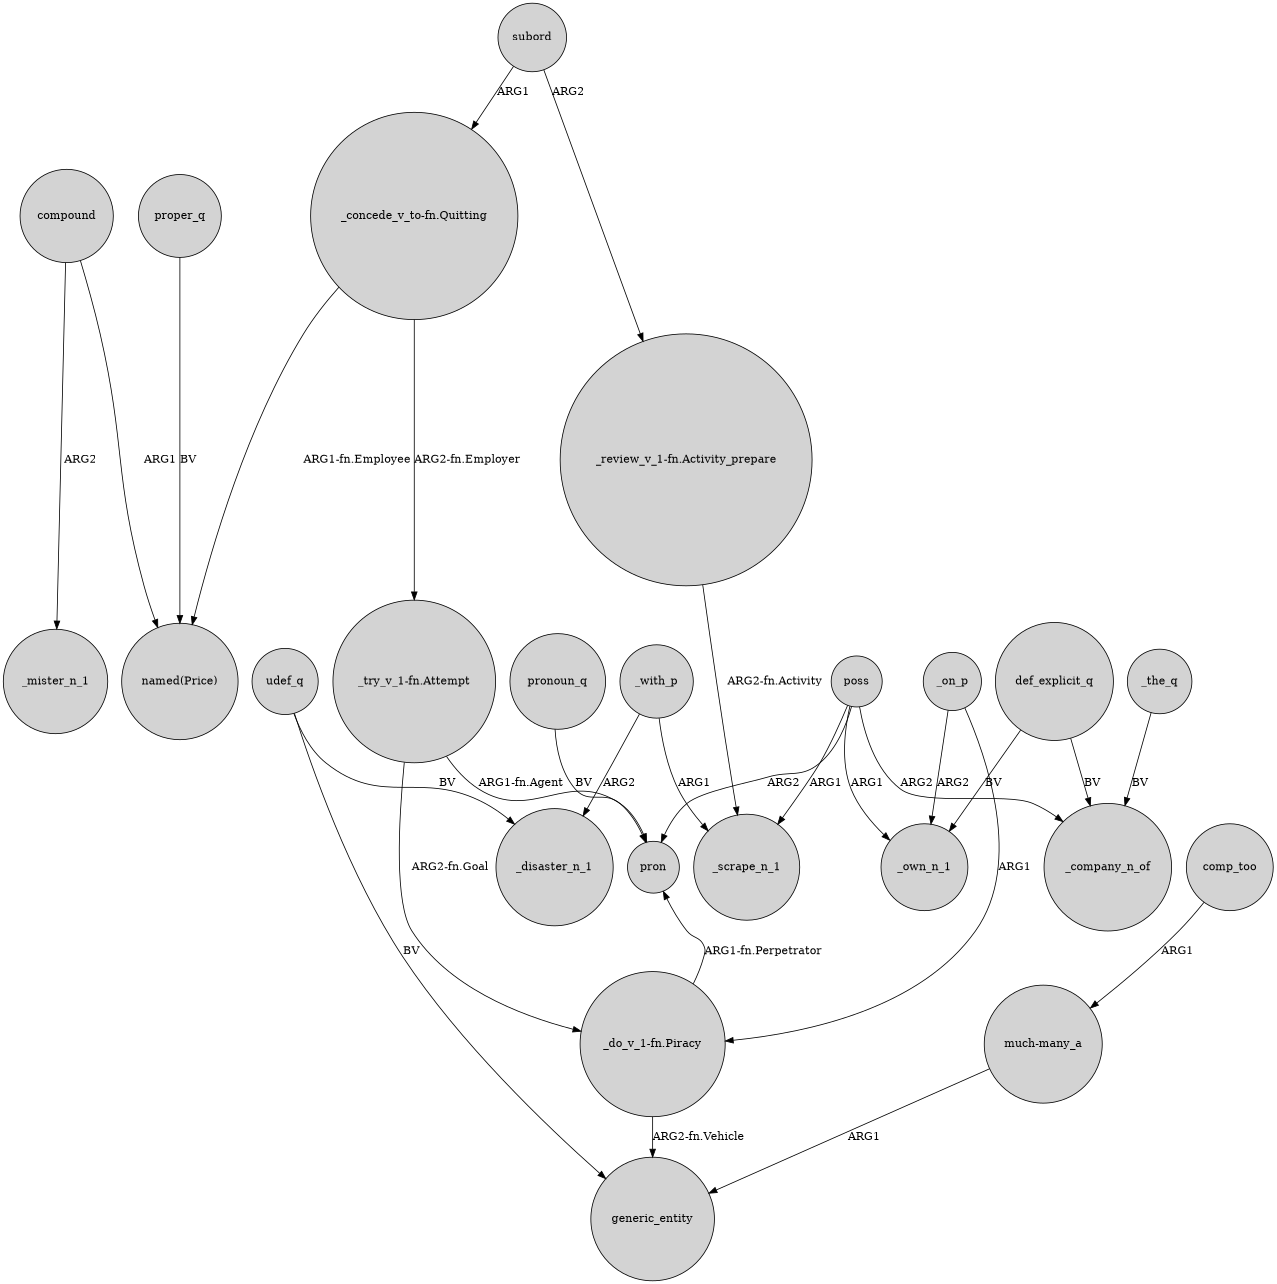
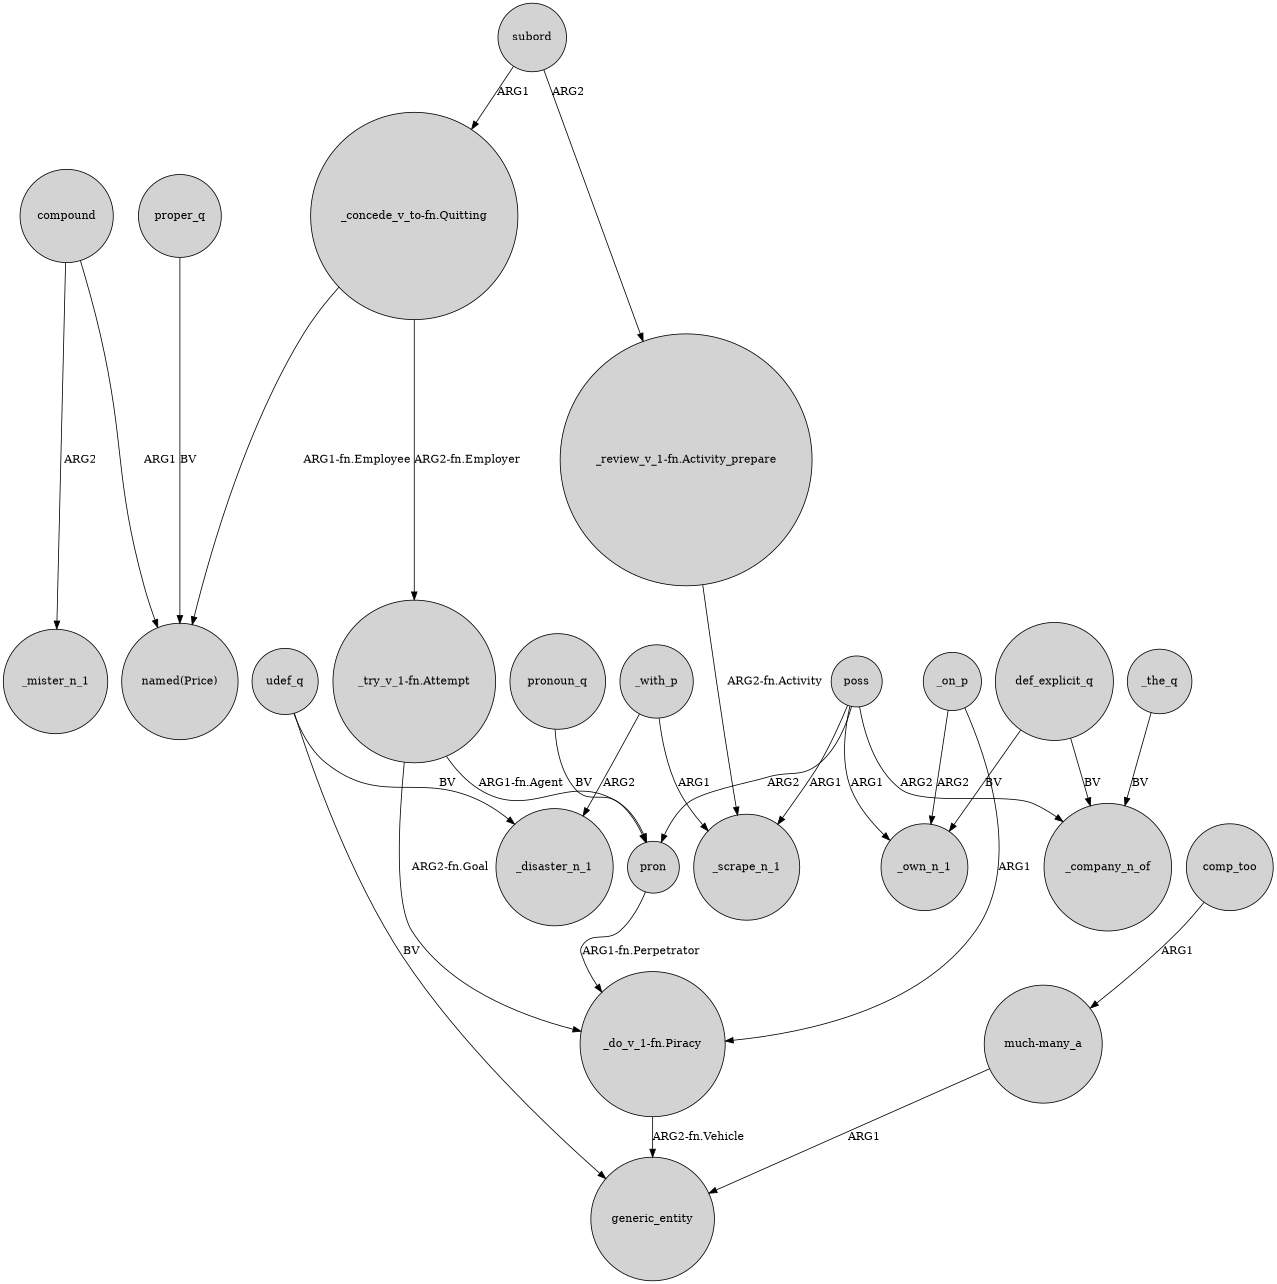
(697, 938) -> (602, 937)
